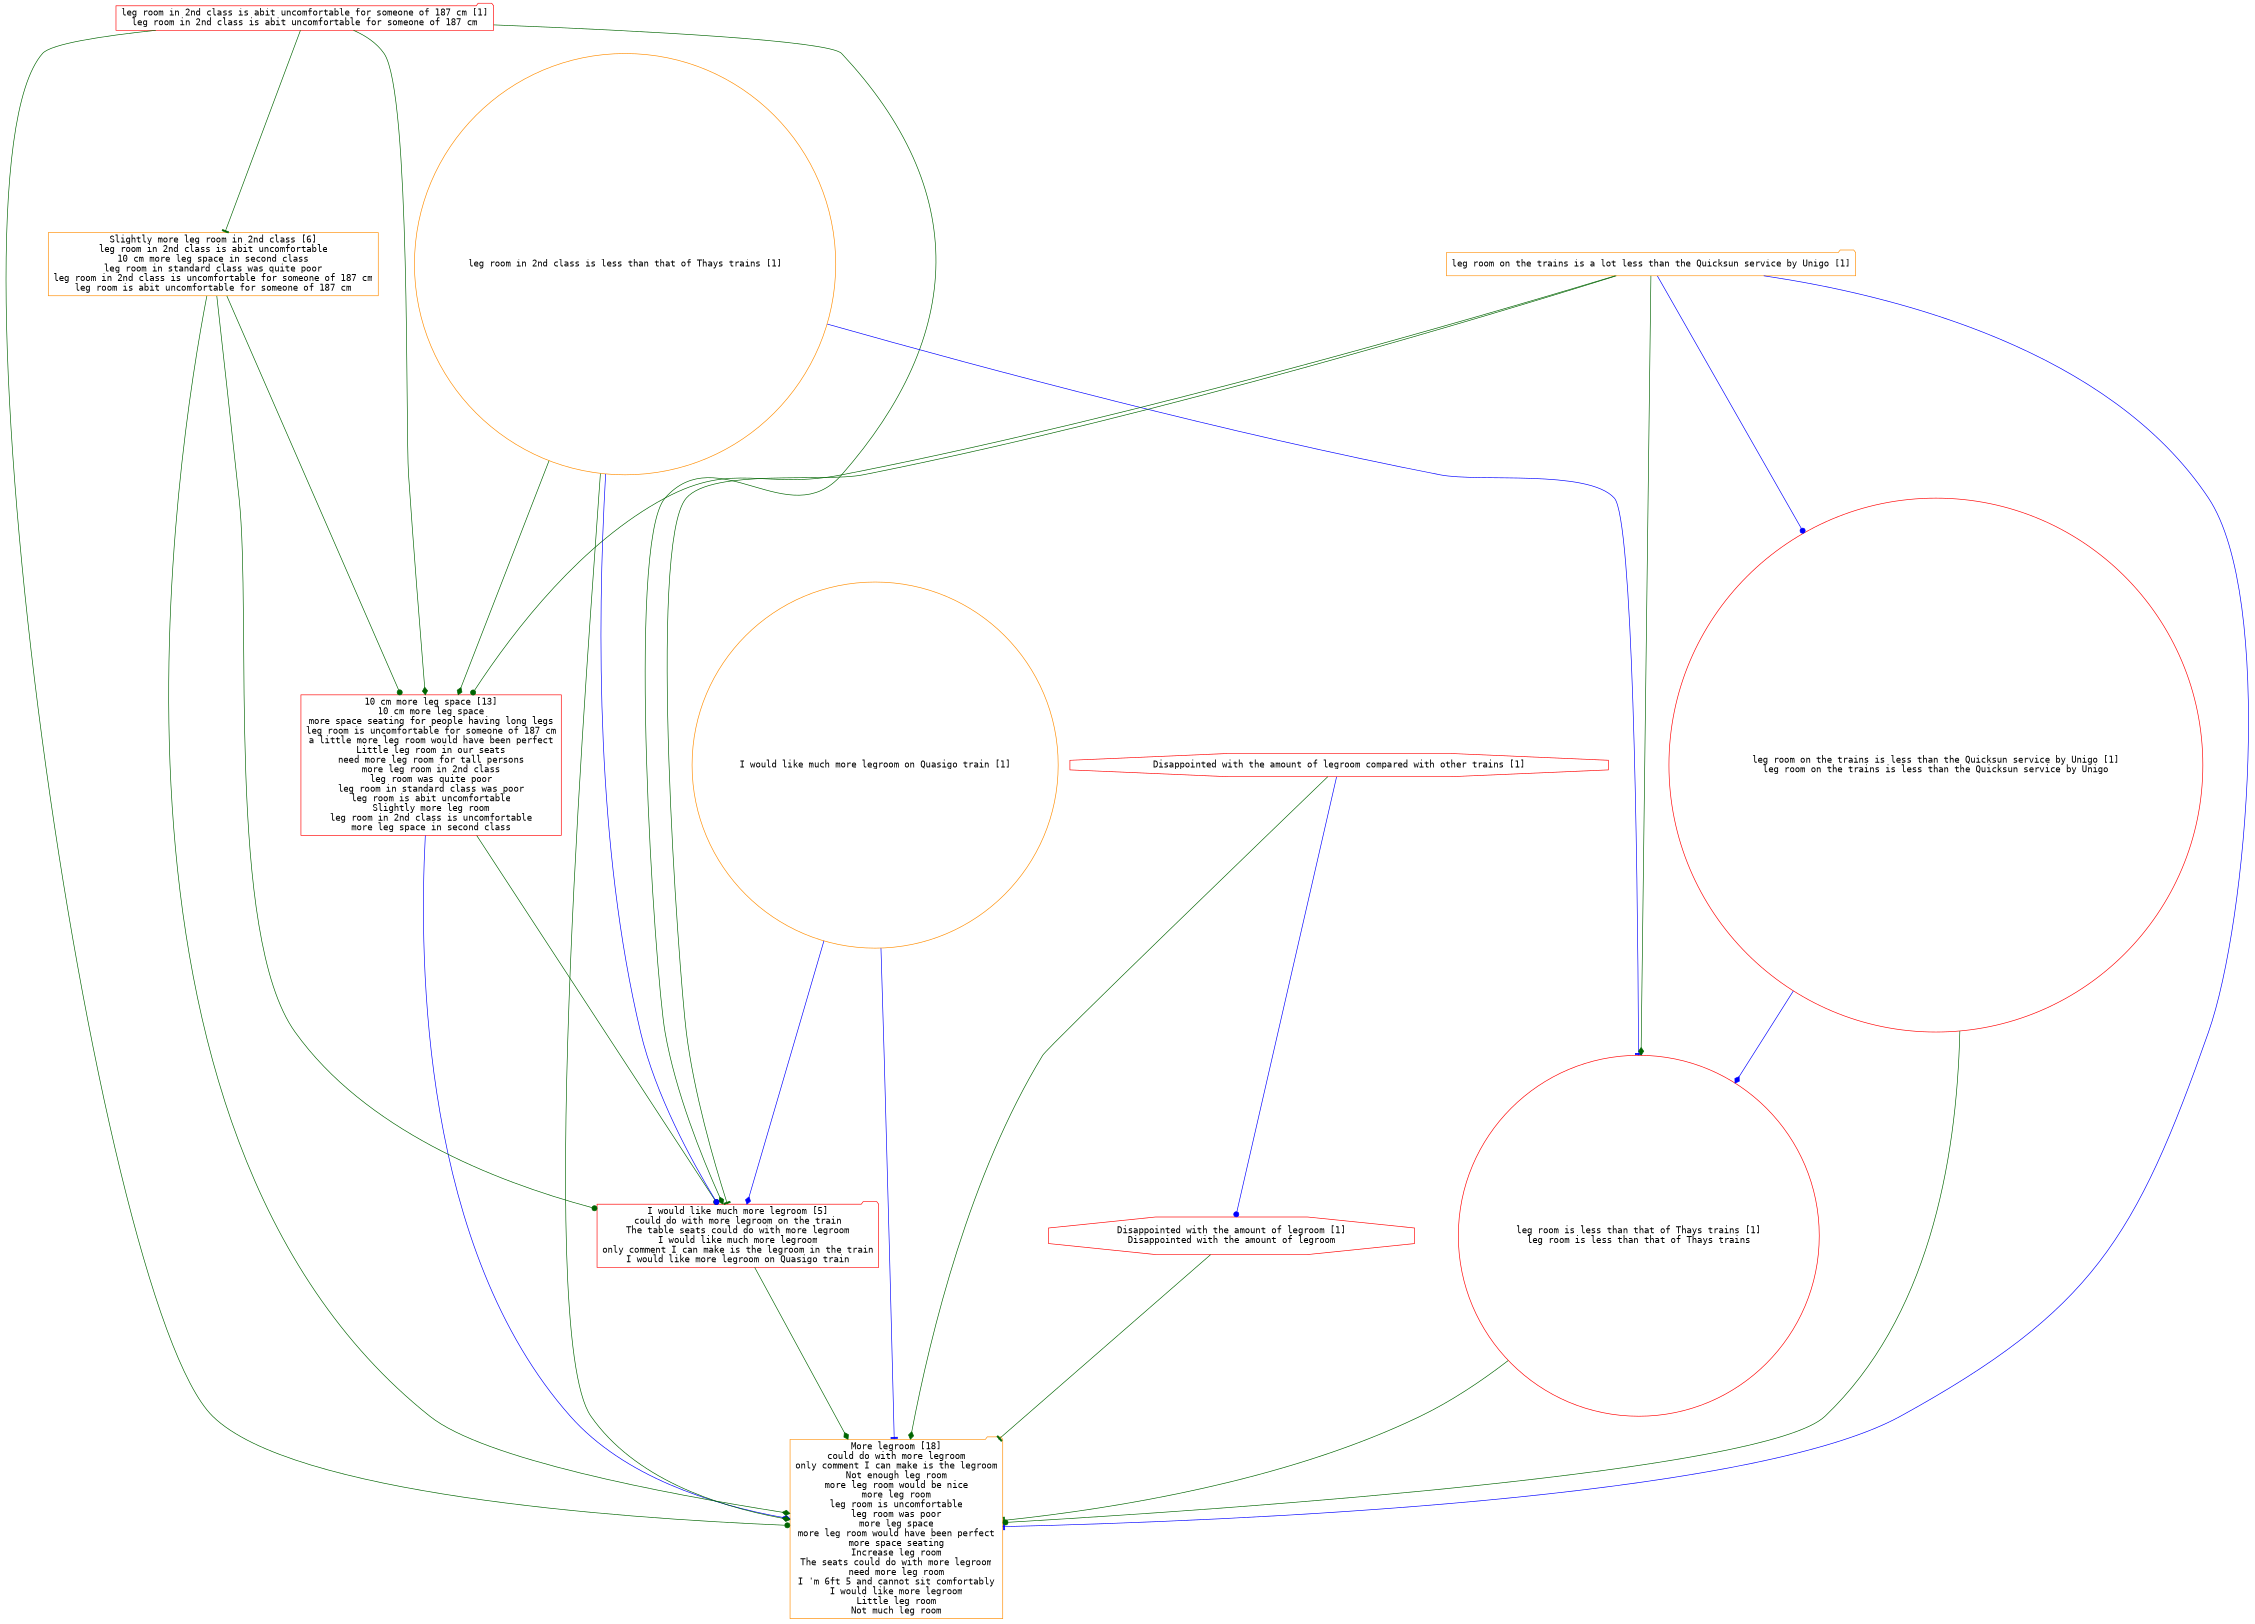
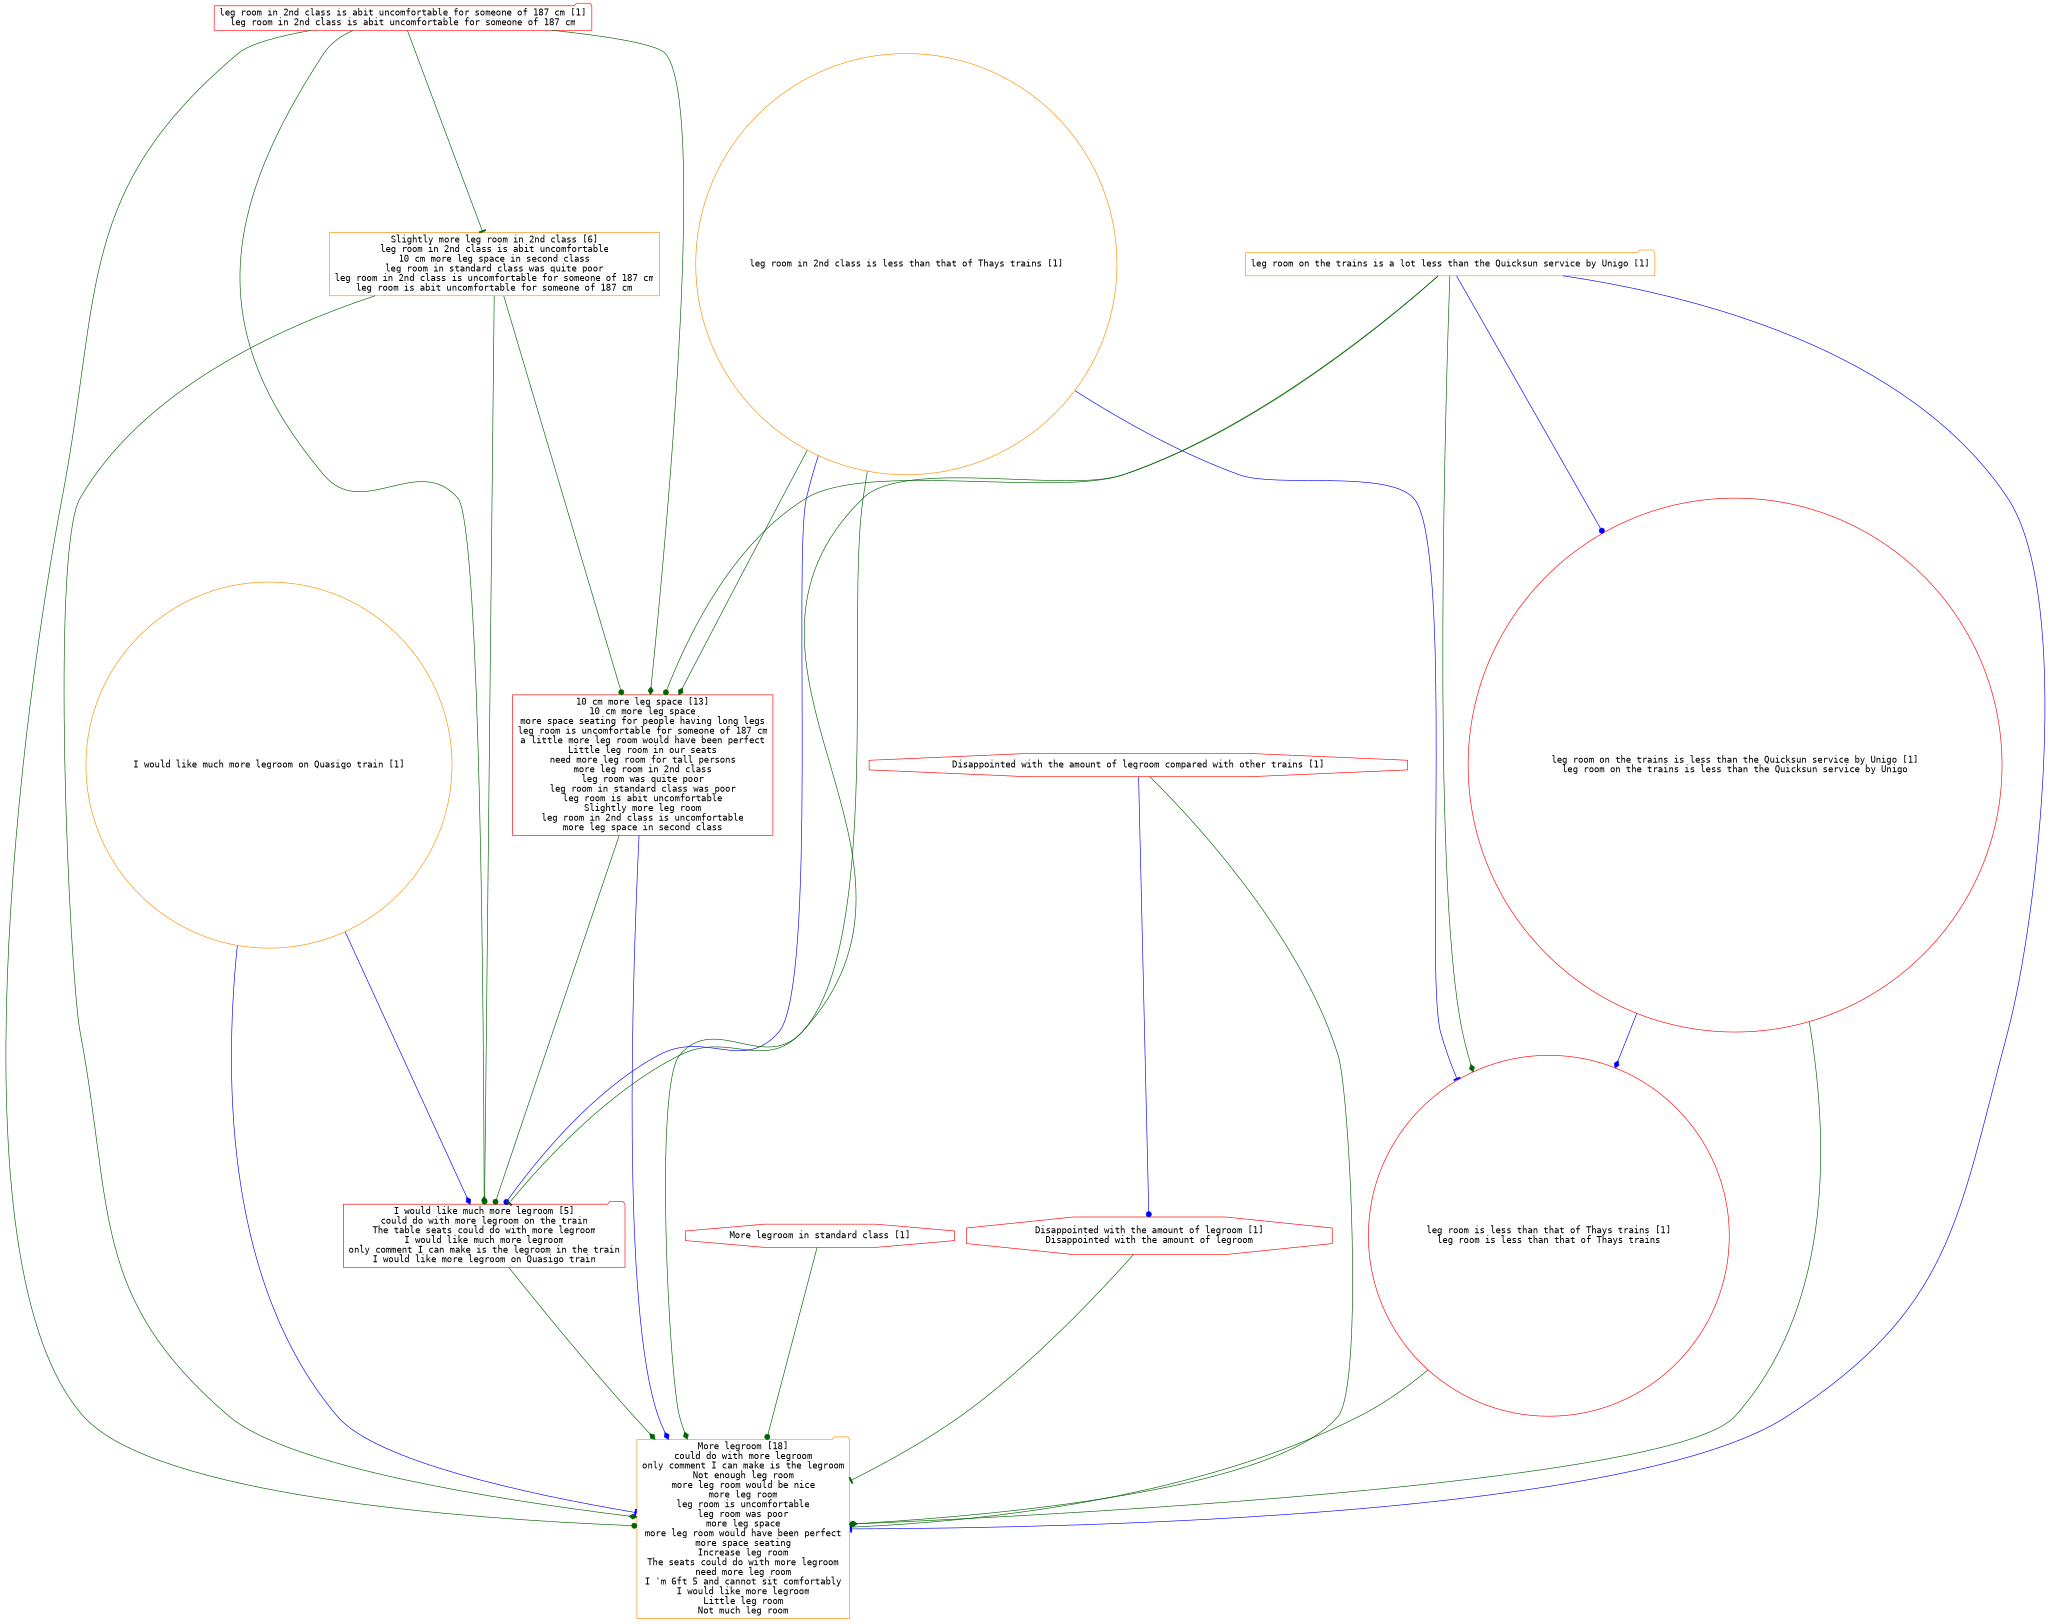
none -> (820, 1236)
